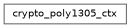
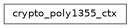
(65, 14) -> (65, 14)
